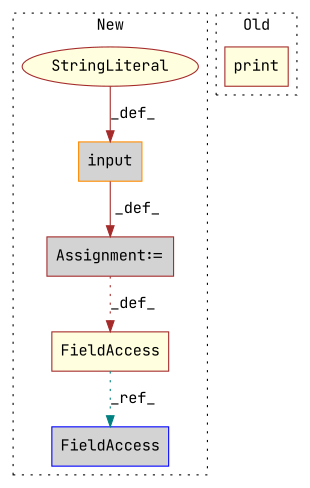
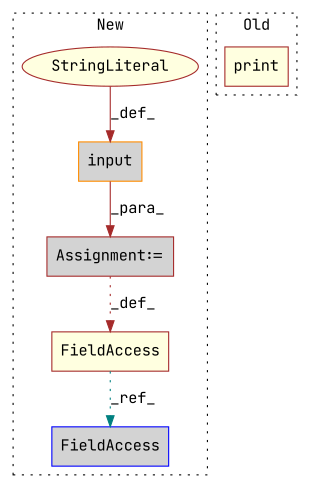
(138, 209) -> (138, 209)
